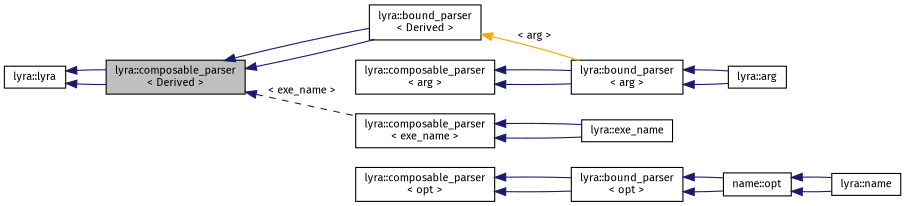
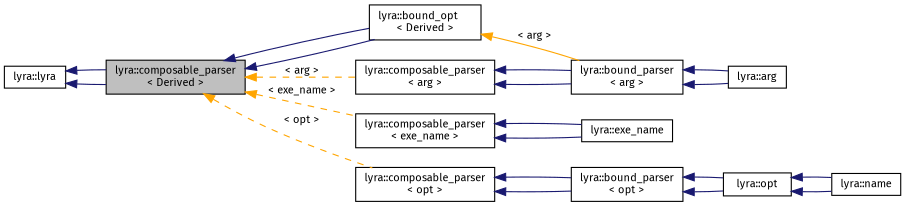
(425, 22) -> (425, 22)
none -> (306, 77)
(306, 105) -> (306, 105)
none -> (291, 138)
(757, 184) -> (757, 184)
